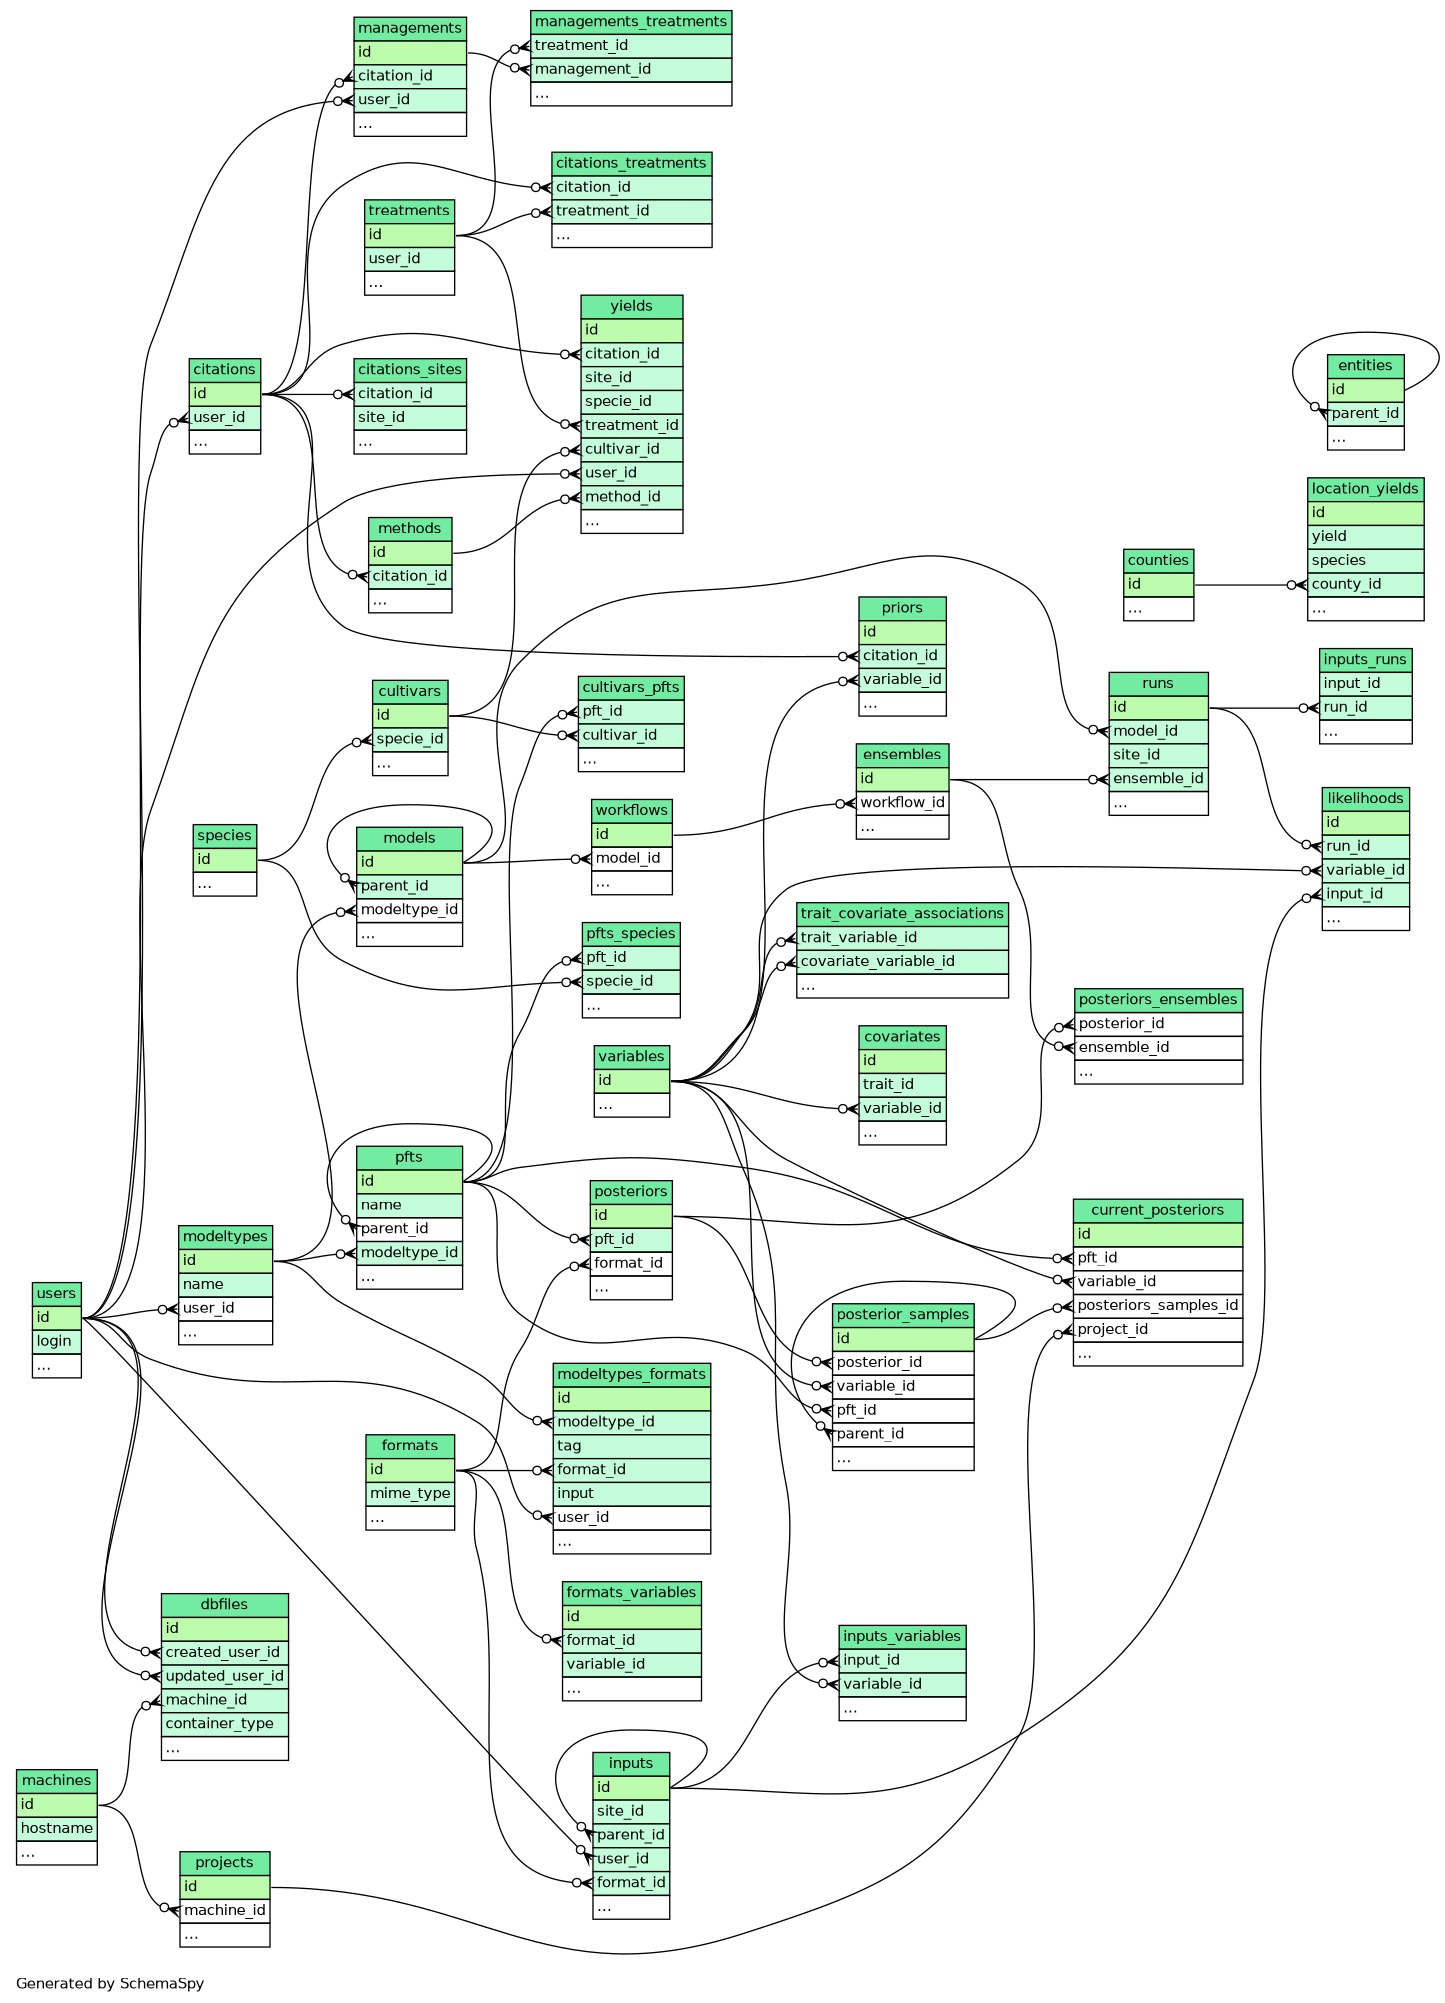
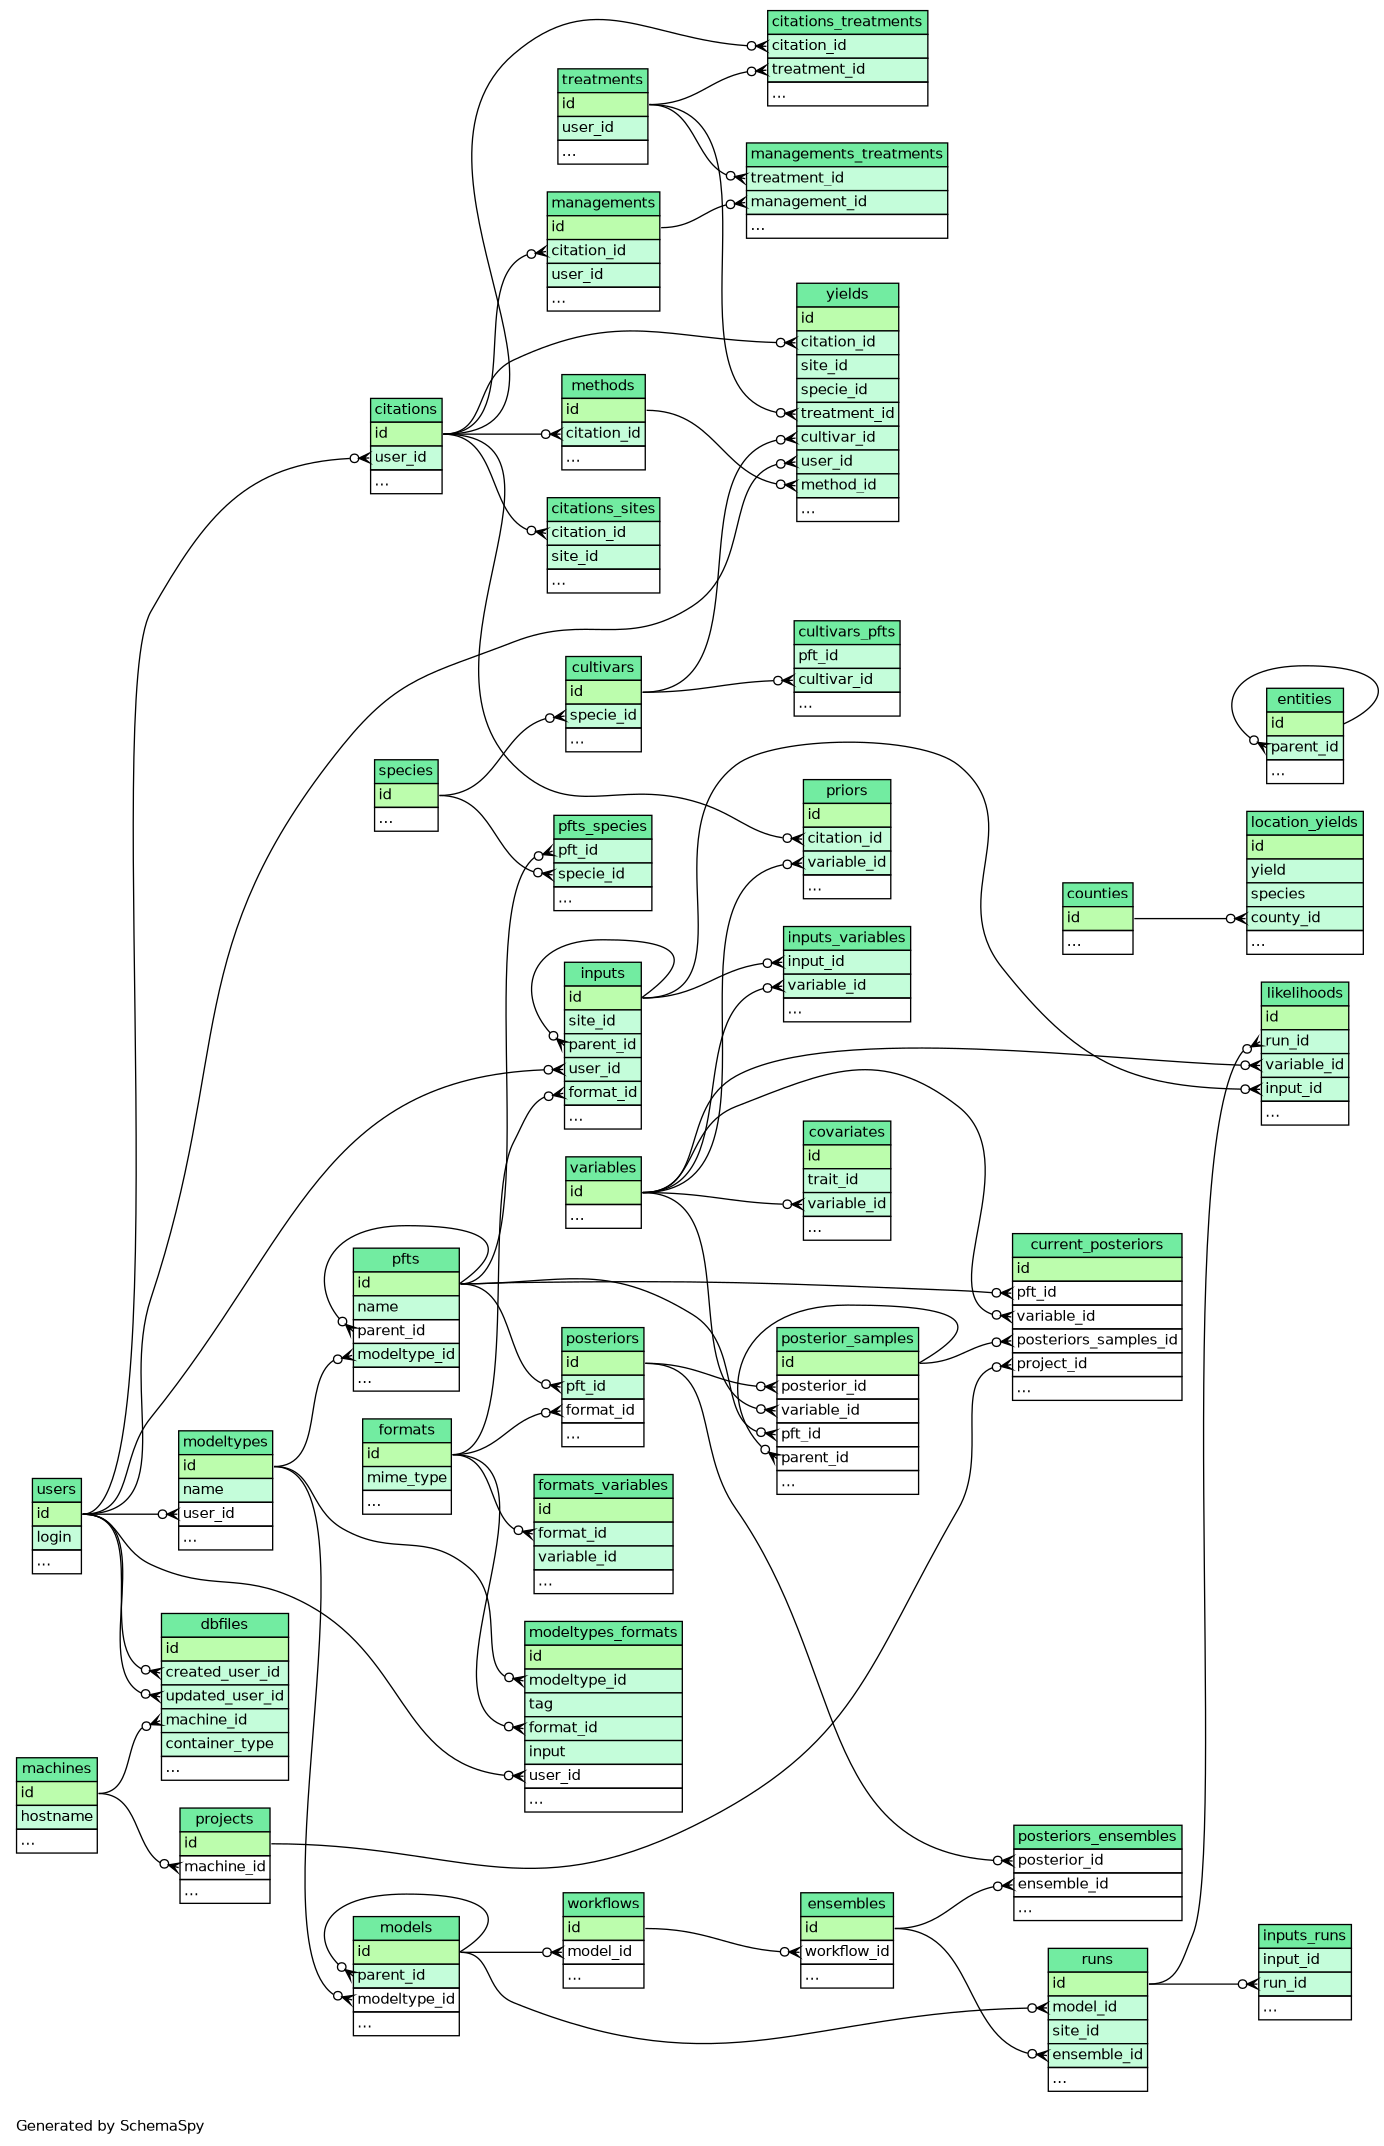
(140, 478) -> none
(903, 950) -> none
(511, 952) -> none
